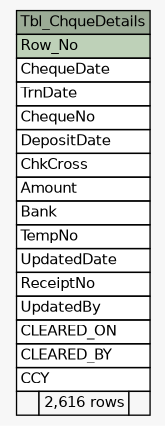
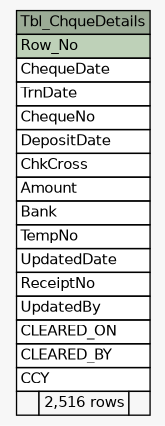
(85, 403) -> (85, 403)
